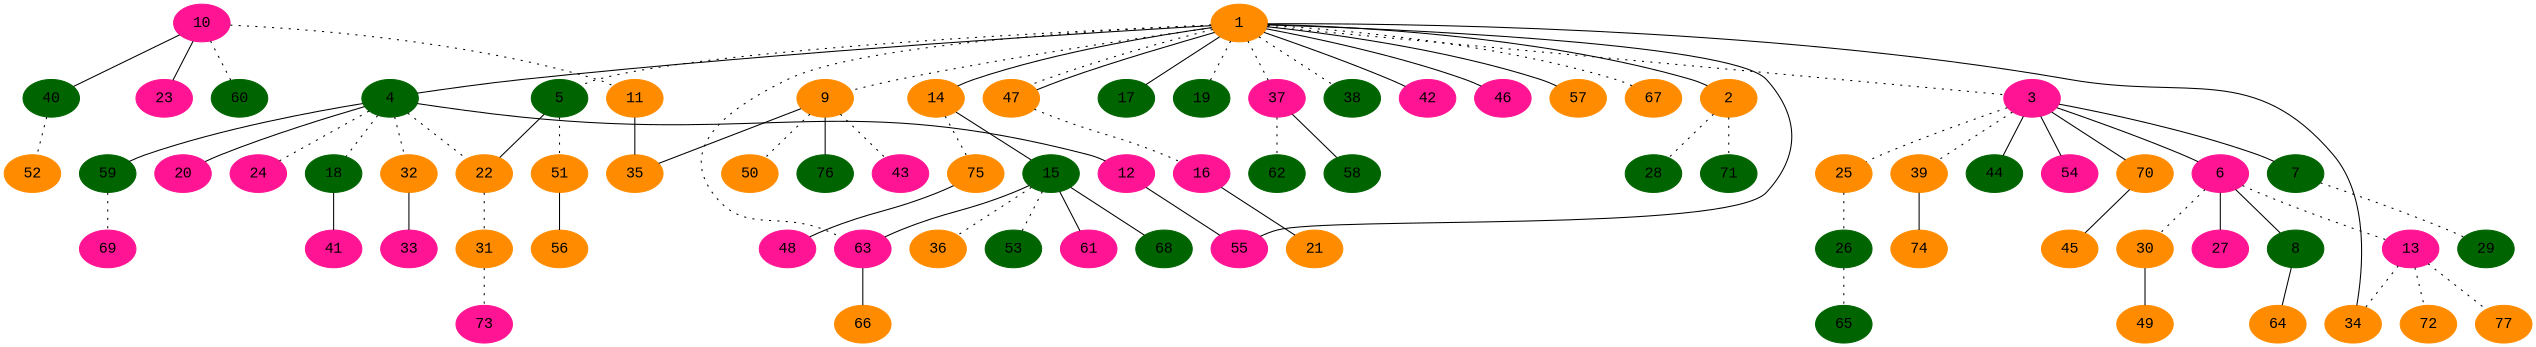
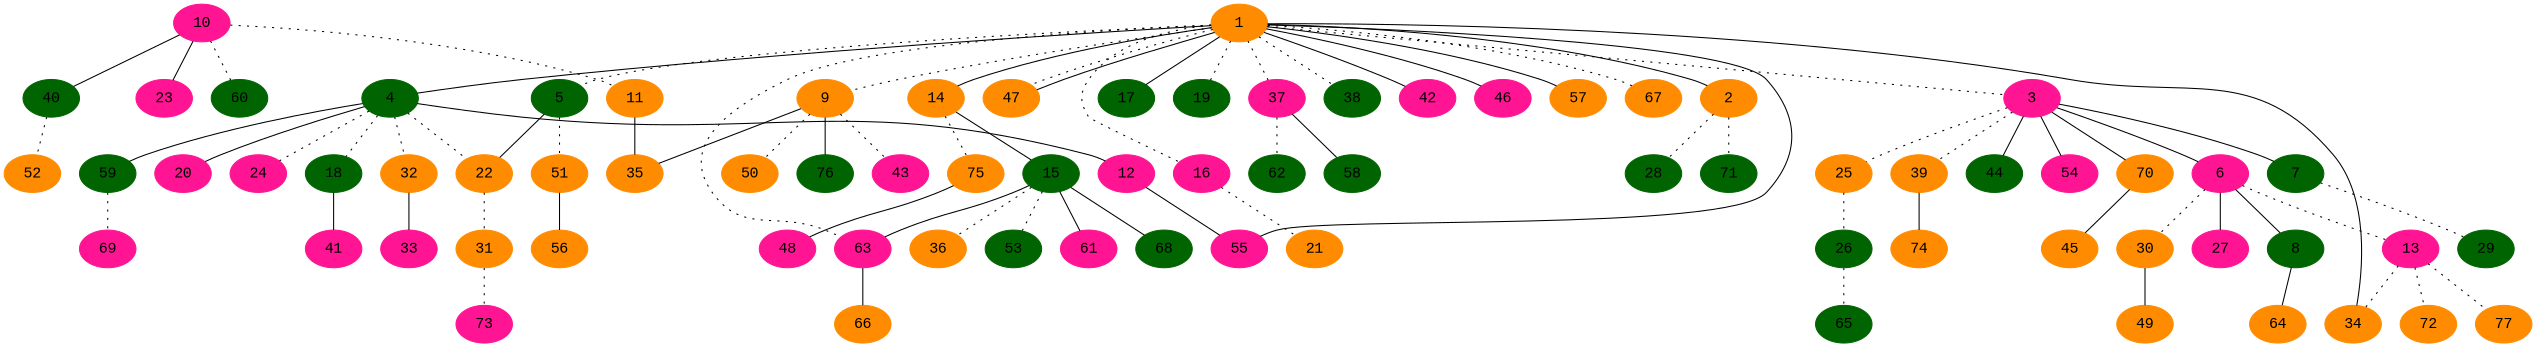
(1107, 135) -> (1088, 81)
(1258, 211) -> (1258, 211)
